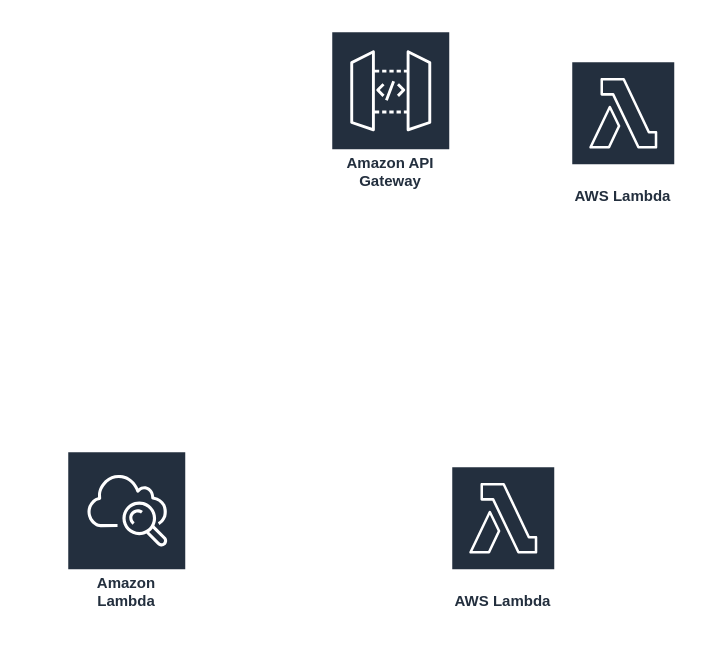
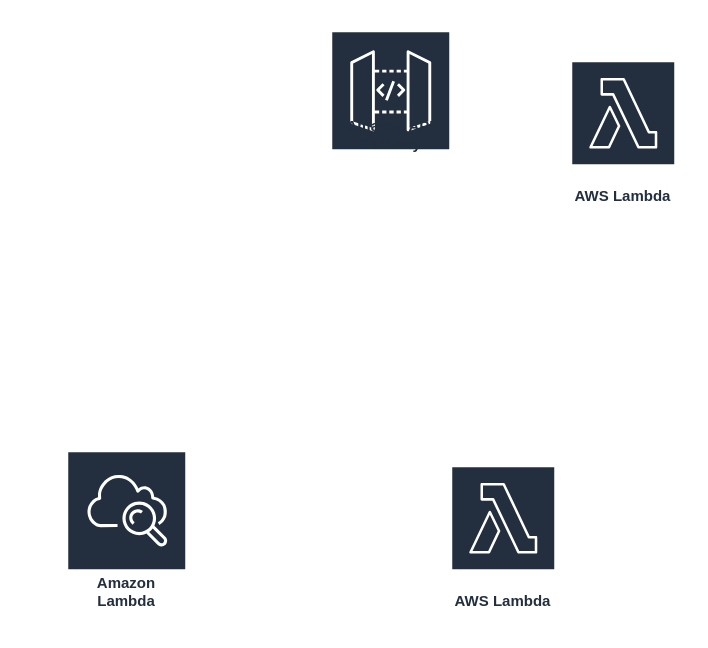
(391, 113) -> (391, 95)
